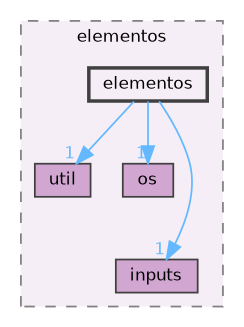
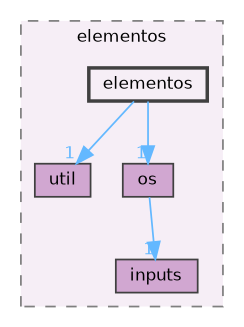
(191, 170) -> (152, 220)
